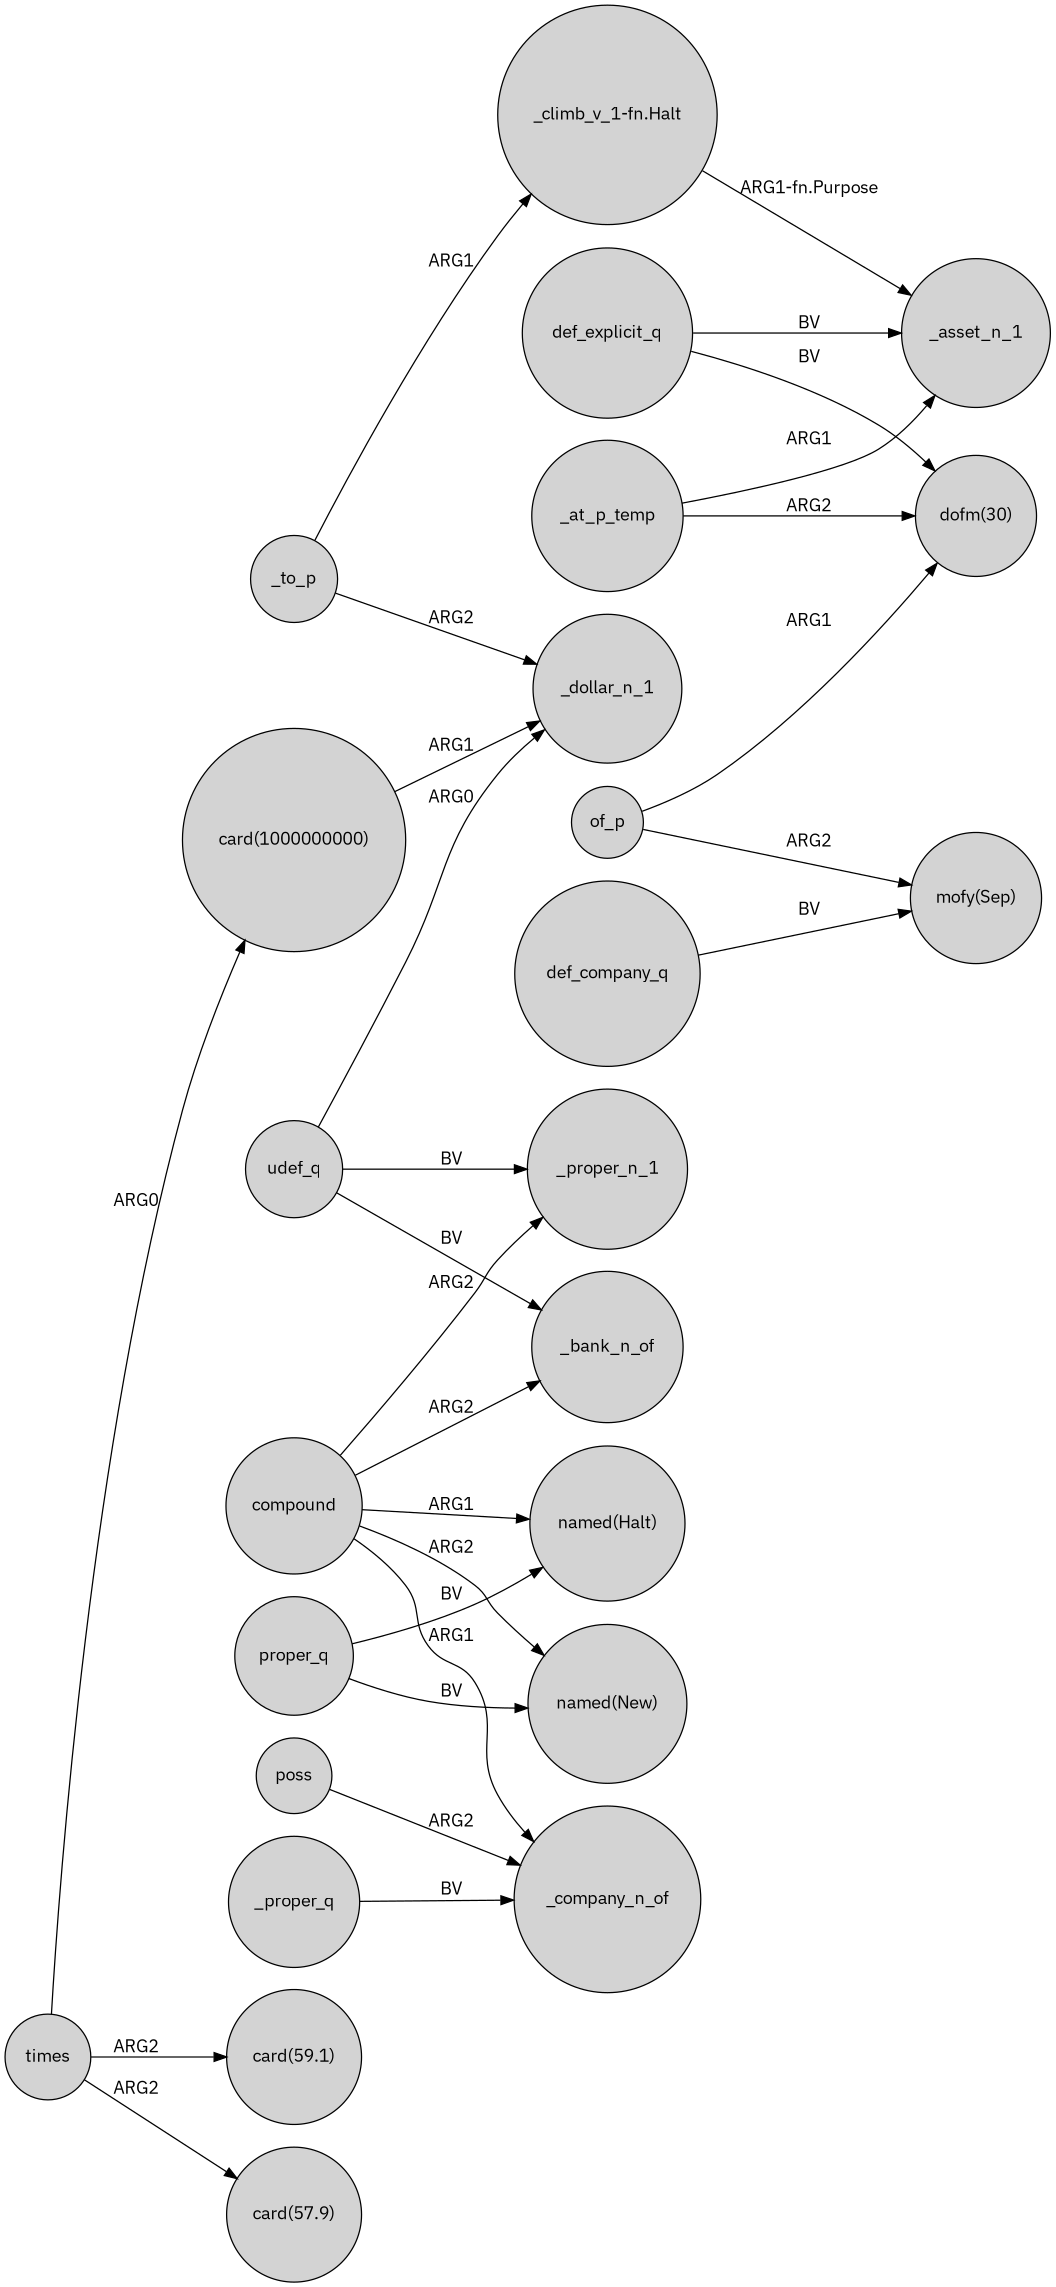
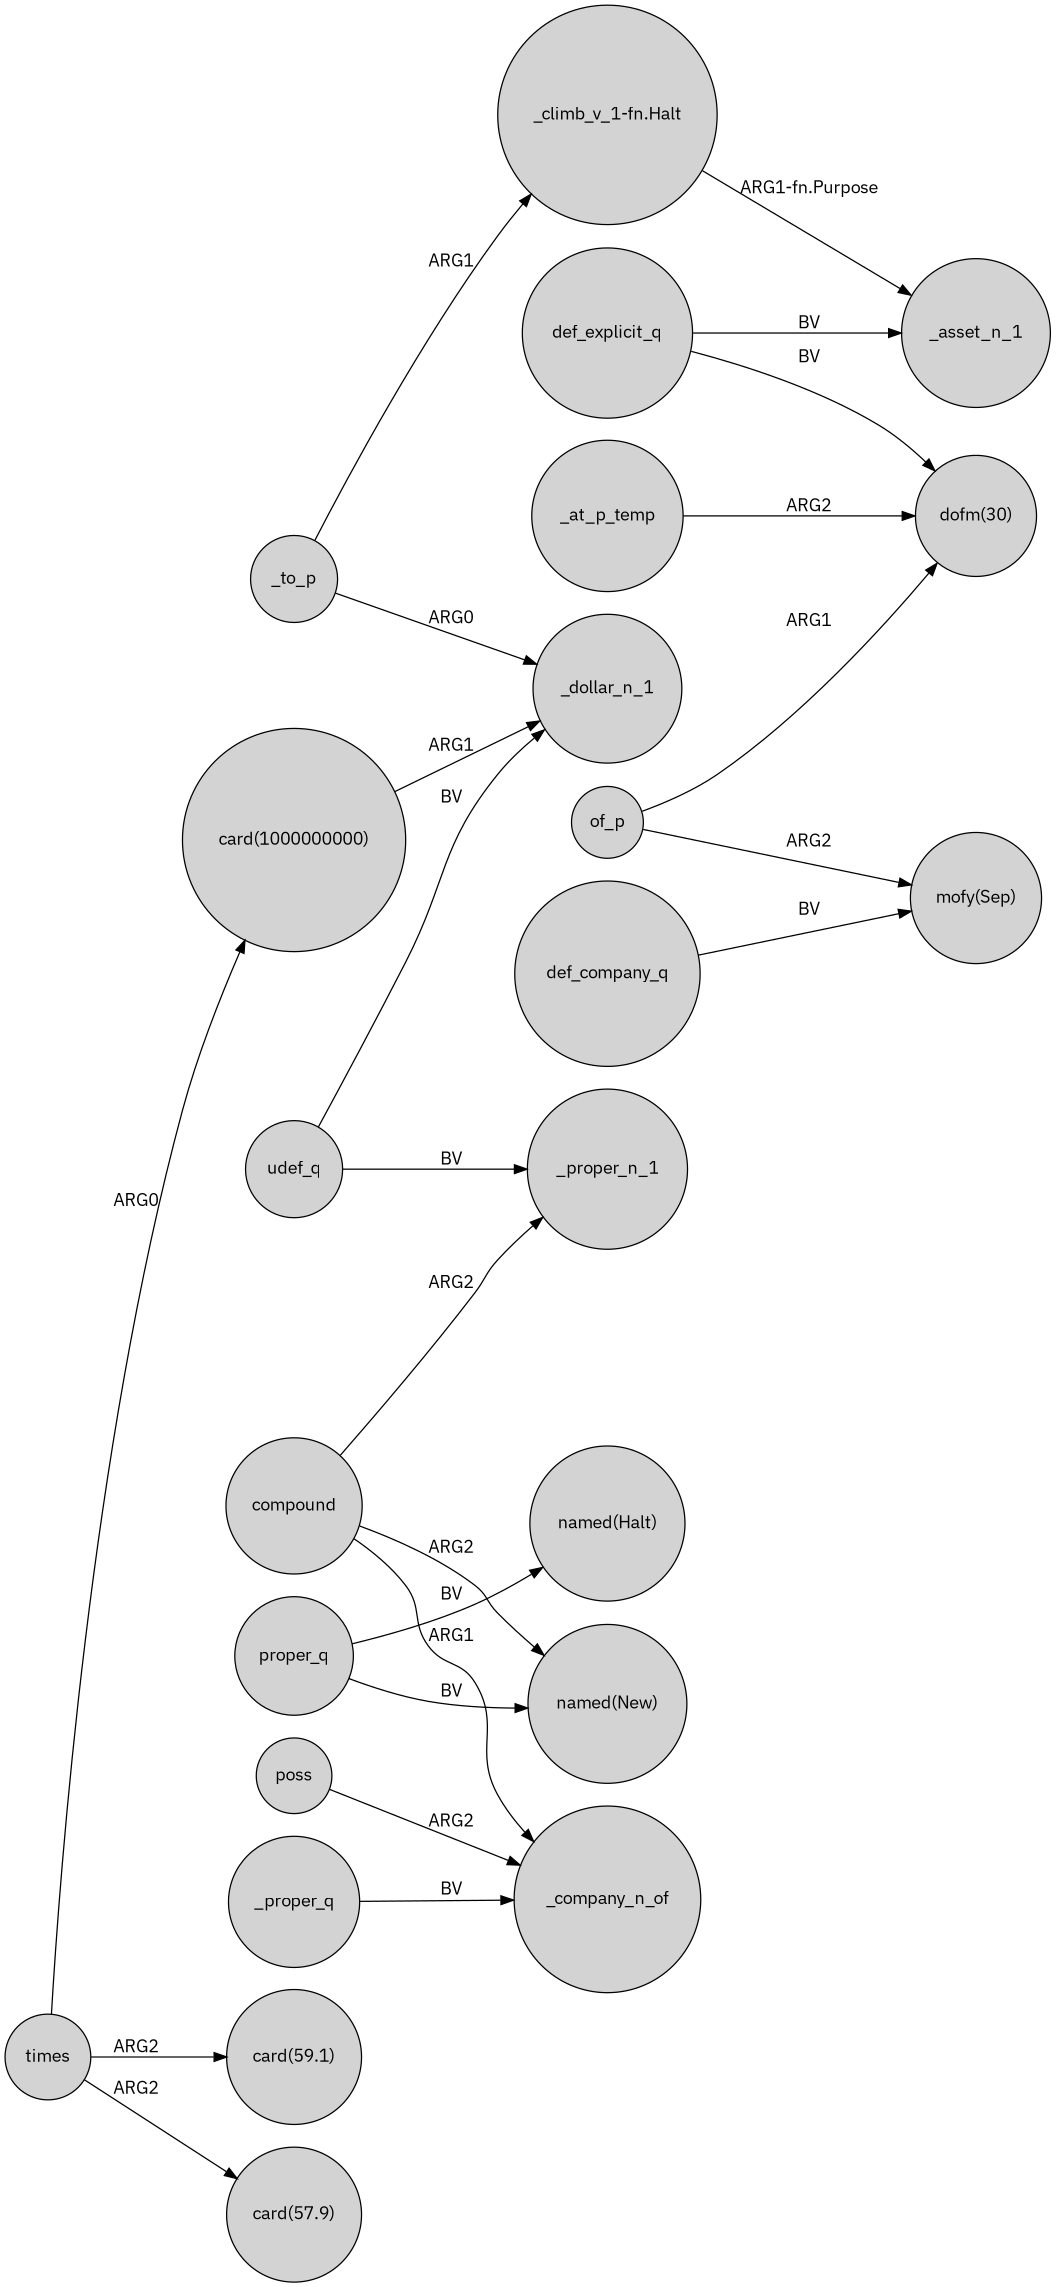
(813, 474) -> none
(452, 619) -> (452, 619)
(452, 798) -> (452, 798)
(607, 1347) -> none
(439, 1514) -> none
